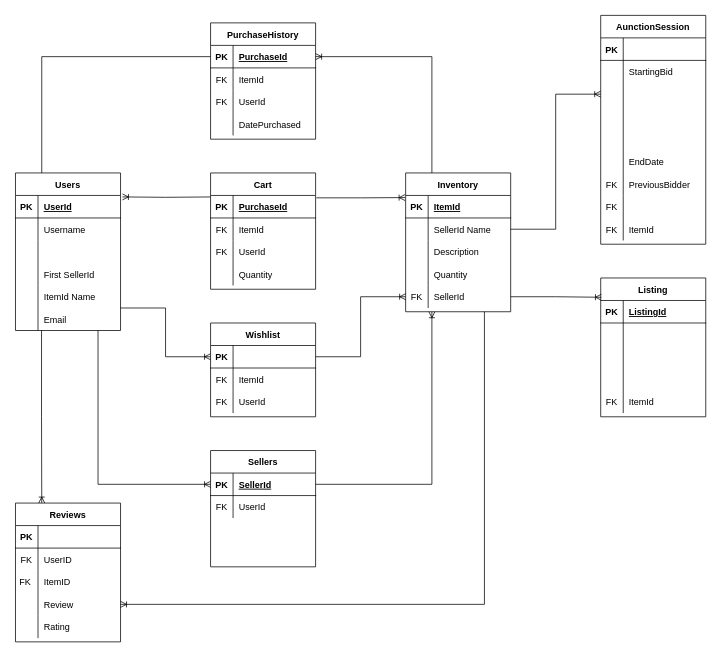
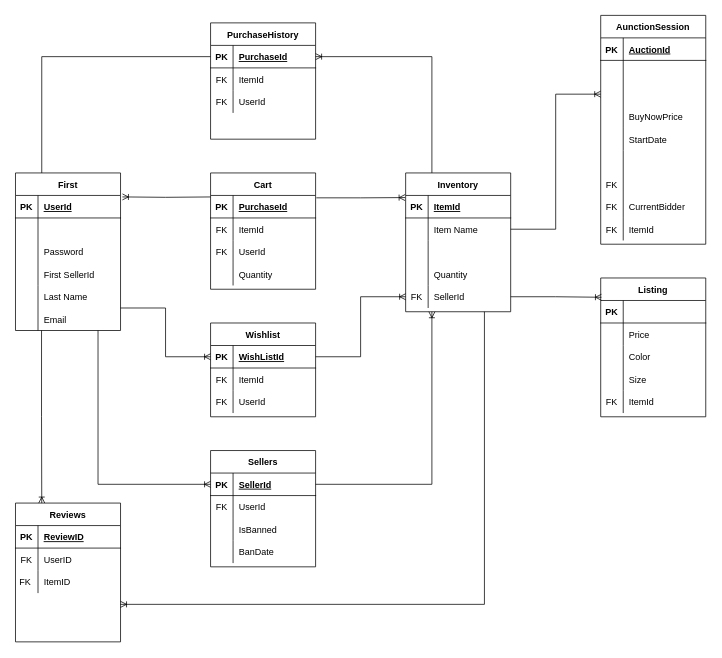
none -> (664, 49)
(664, 72) -> none
none -> (664, 117)
(274, 124) -> none
none -> (664, 139)
(664, 162) -> none
(664, 184) -> none
(68, 185) -> (68, 185)
none -> (664, 207)
(79, 229) -> none
(463, 230) -> (455, 230)
none -> (79, 252)
(469, 252) -> none
(70, 297) -> (65, 297)
(664, 312) -> none
none -> (664, 334)
none -> (274, 357)
none -> (664, 357)
none -> (664, 379)
none -> (274, 529)
none -> (79, 537)
none -> (274, 552)
(79, 604) -> none
(79, 627) -> none
